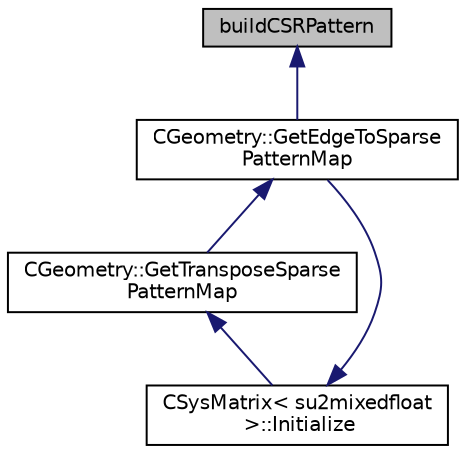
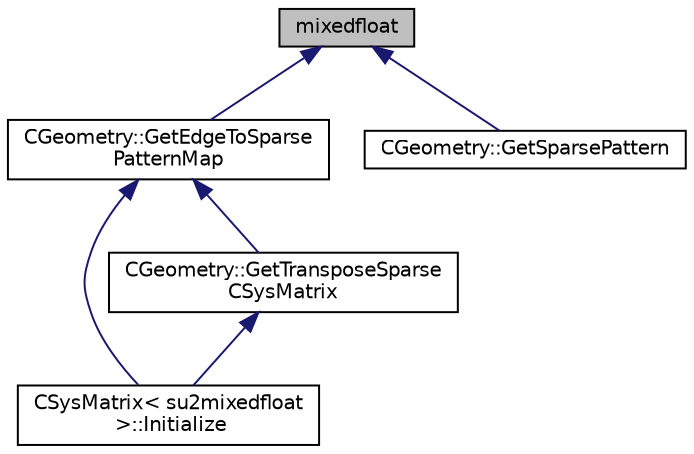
(297, 28) -> (347, 28)
none -> (525, 150)
(380, 272) -> (86, 292)
(182, 282) -> (283, 282)
